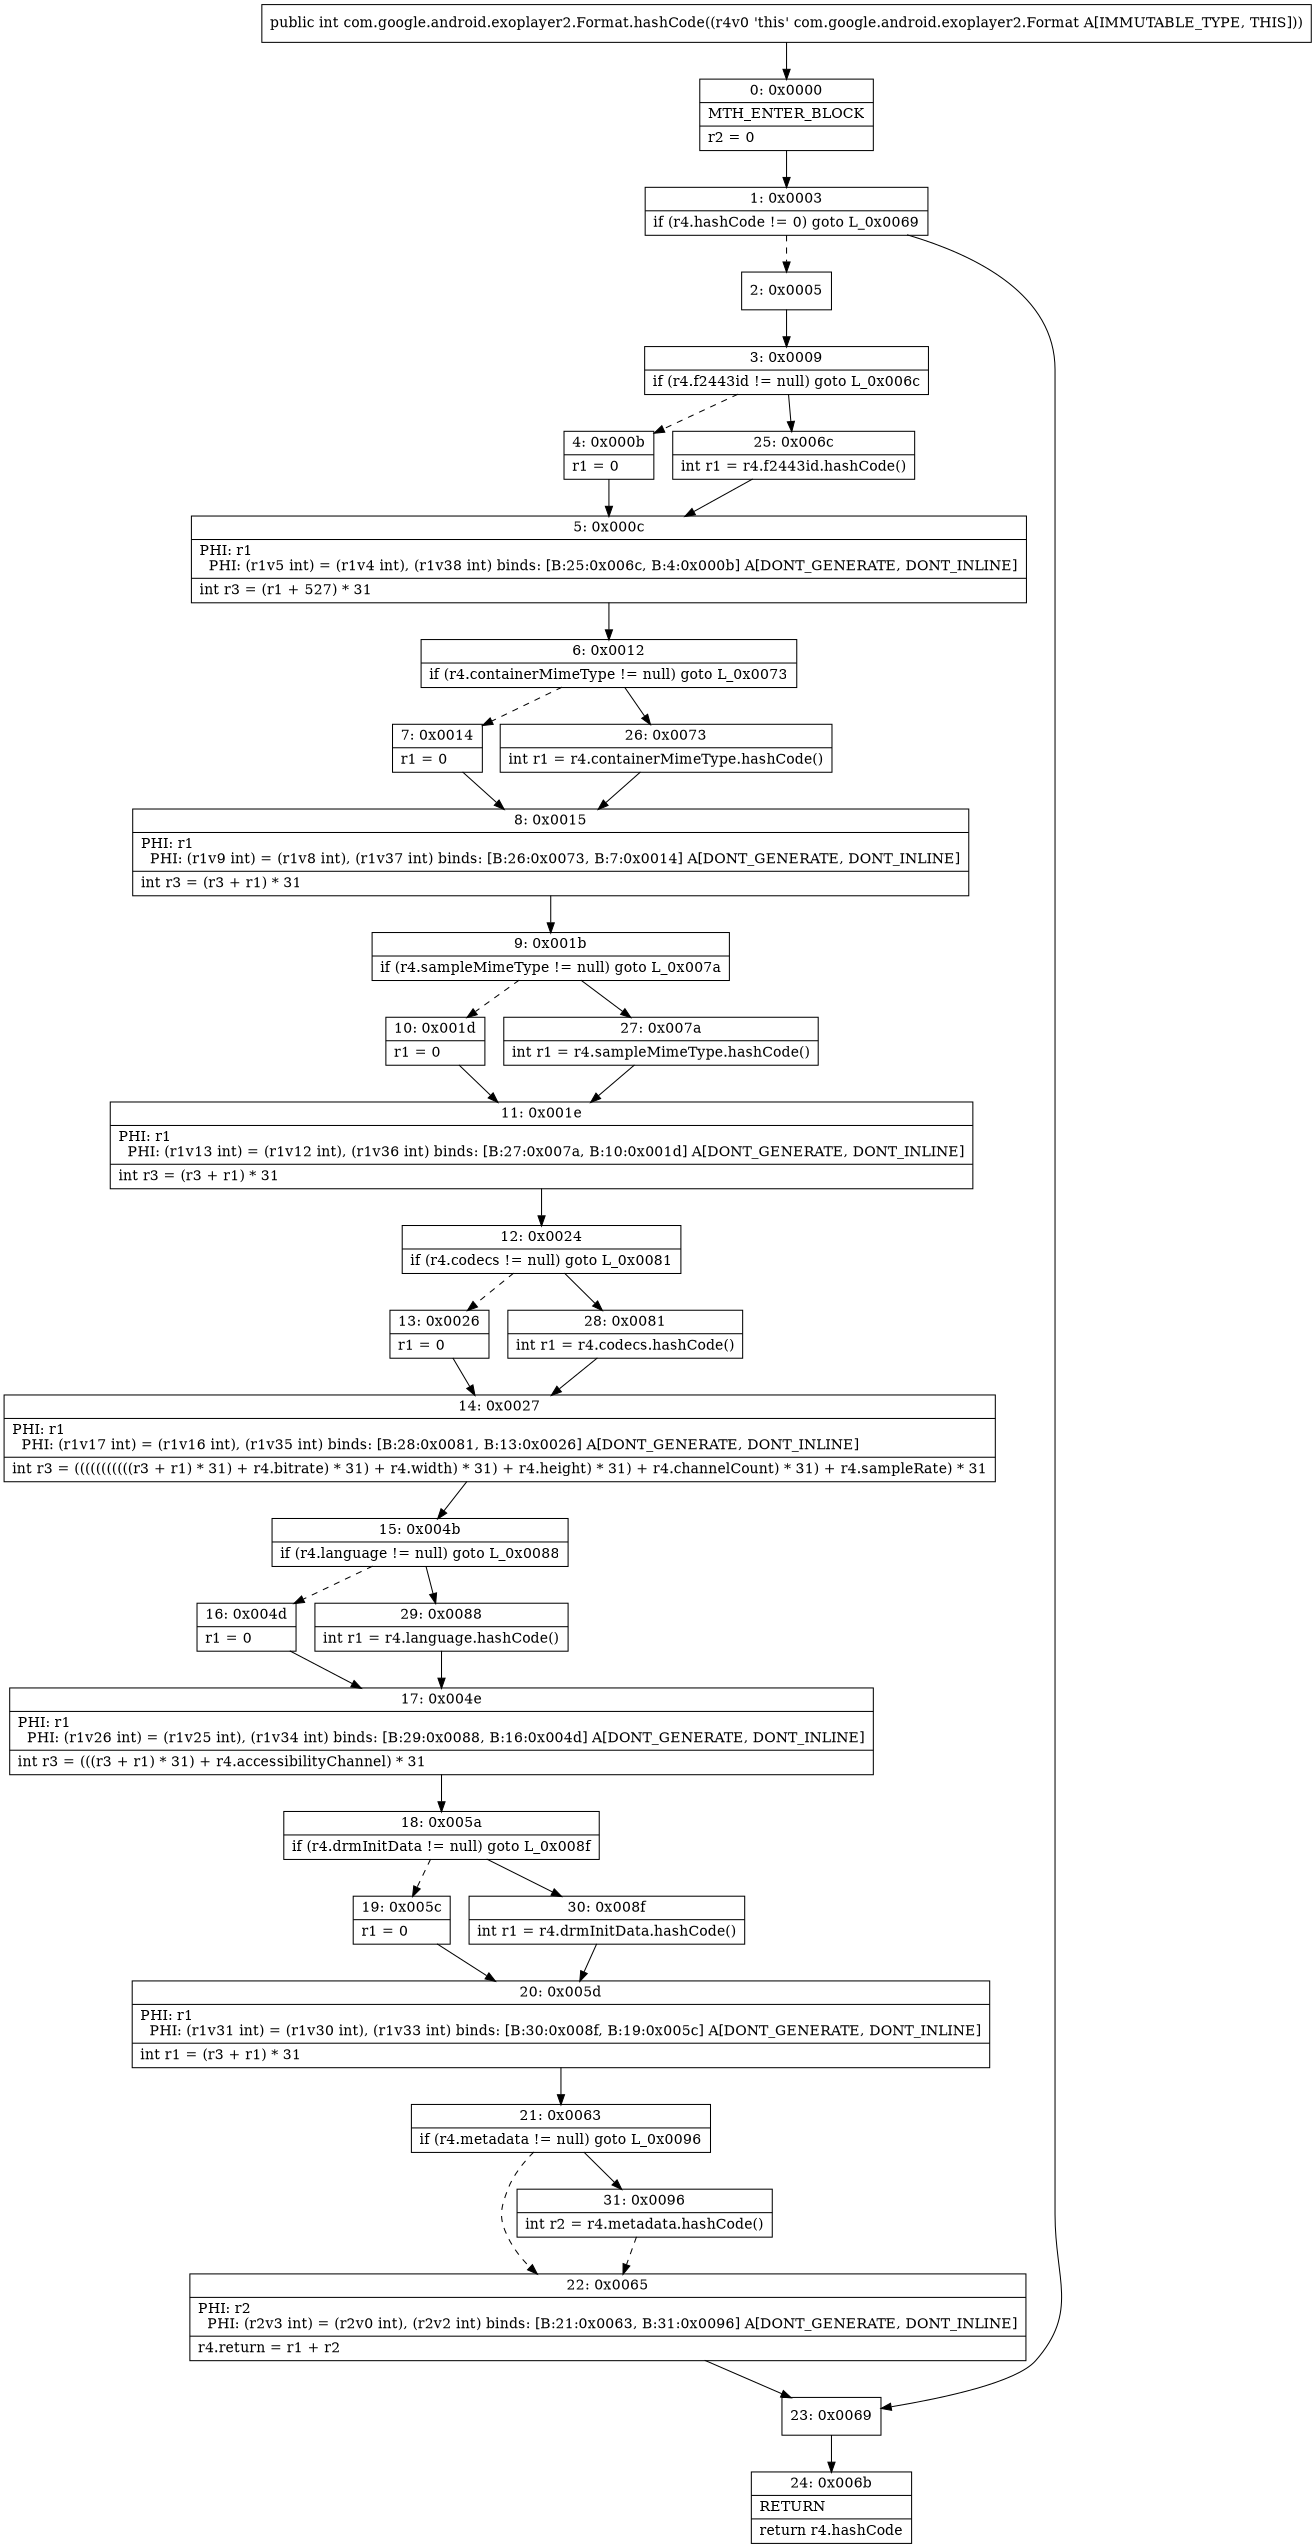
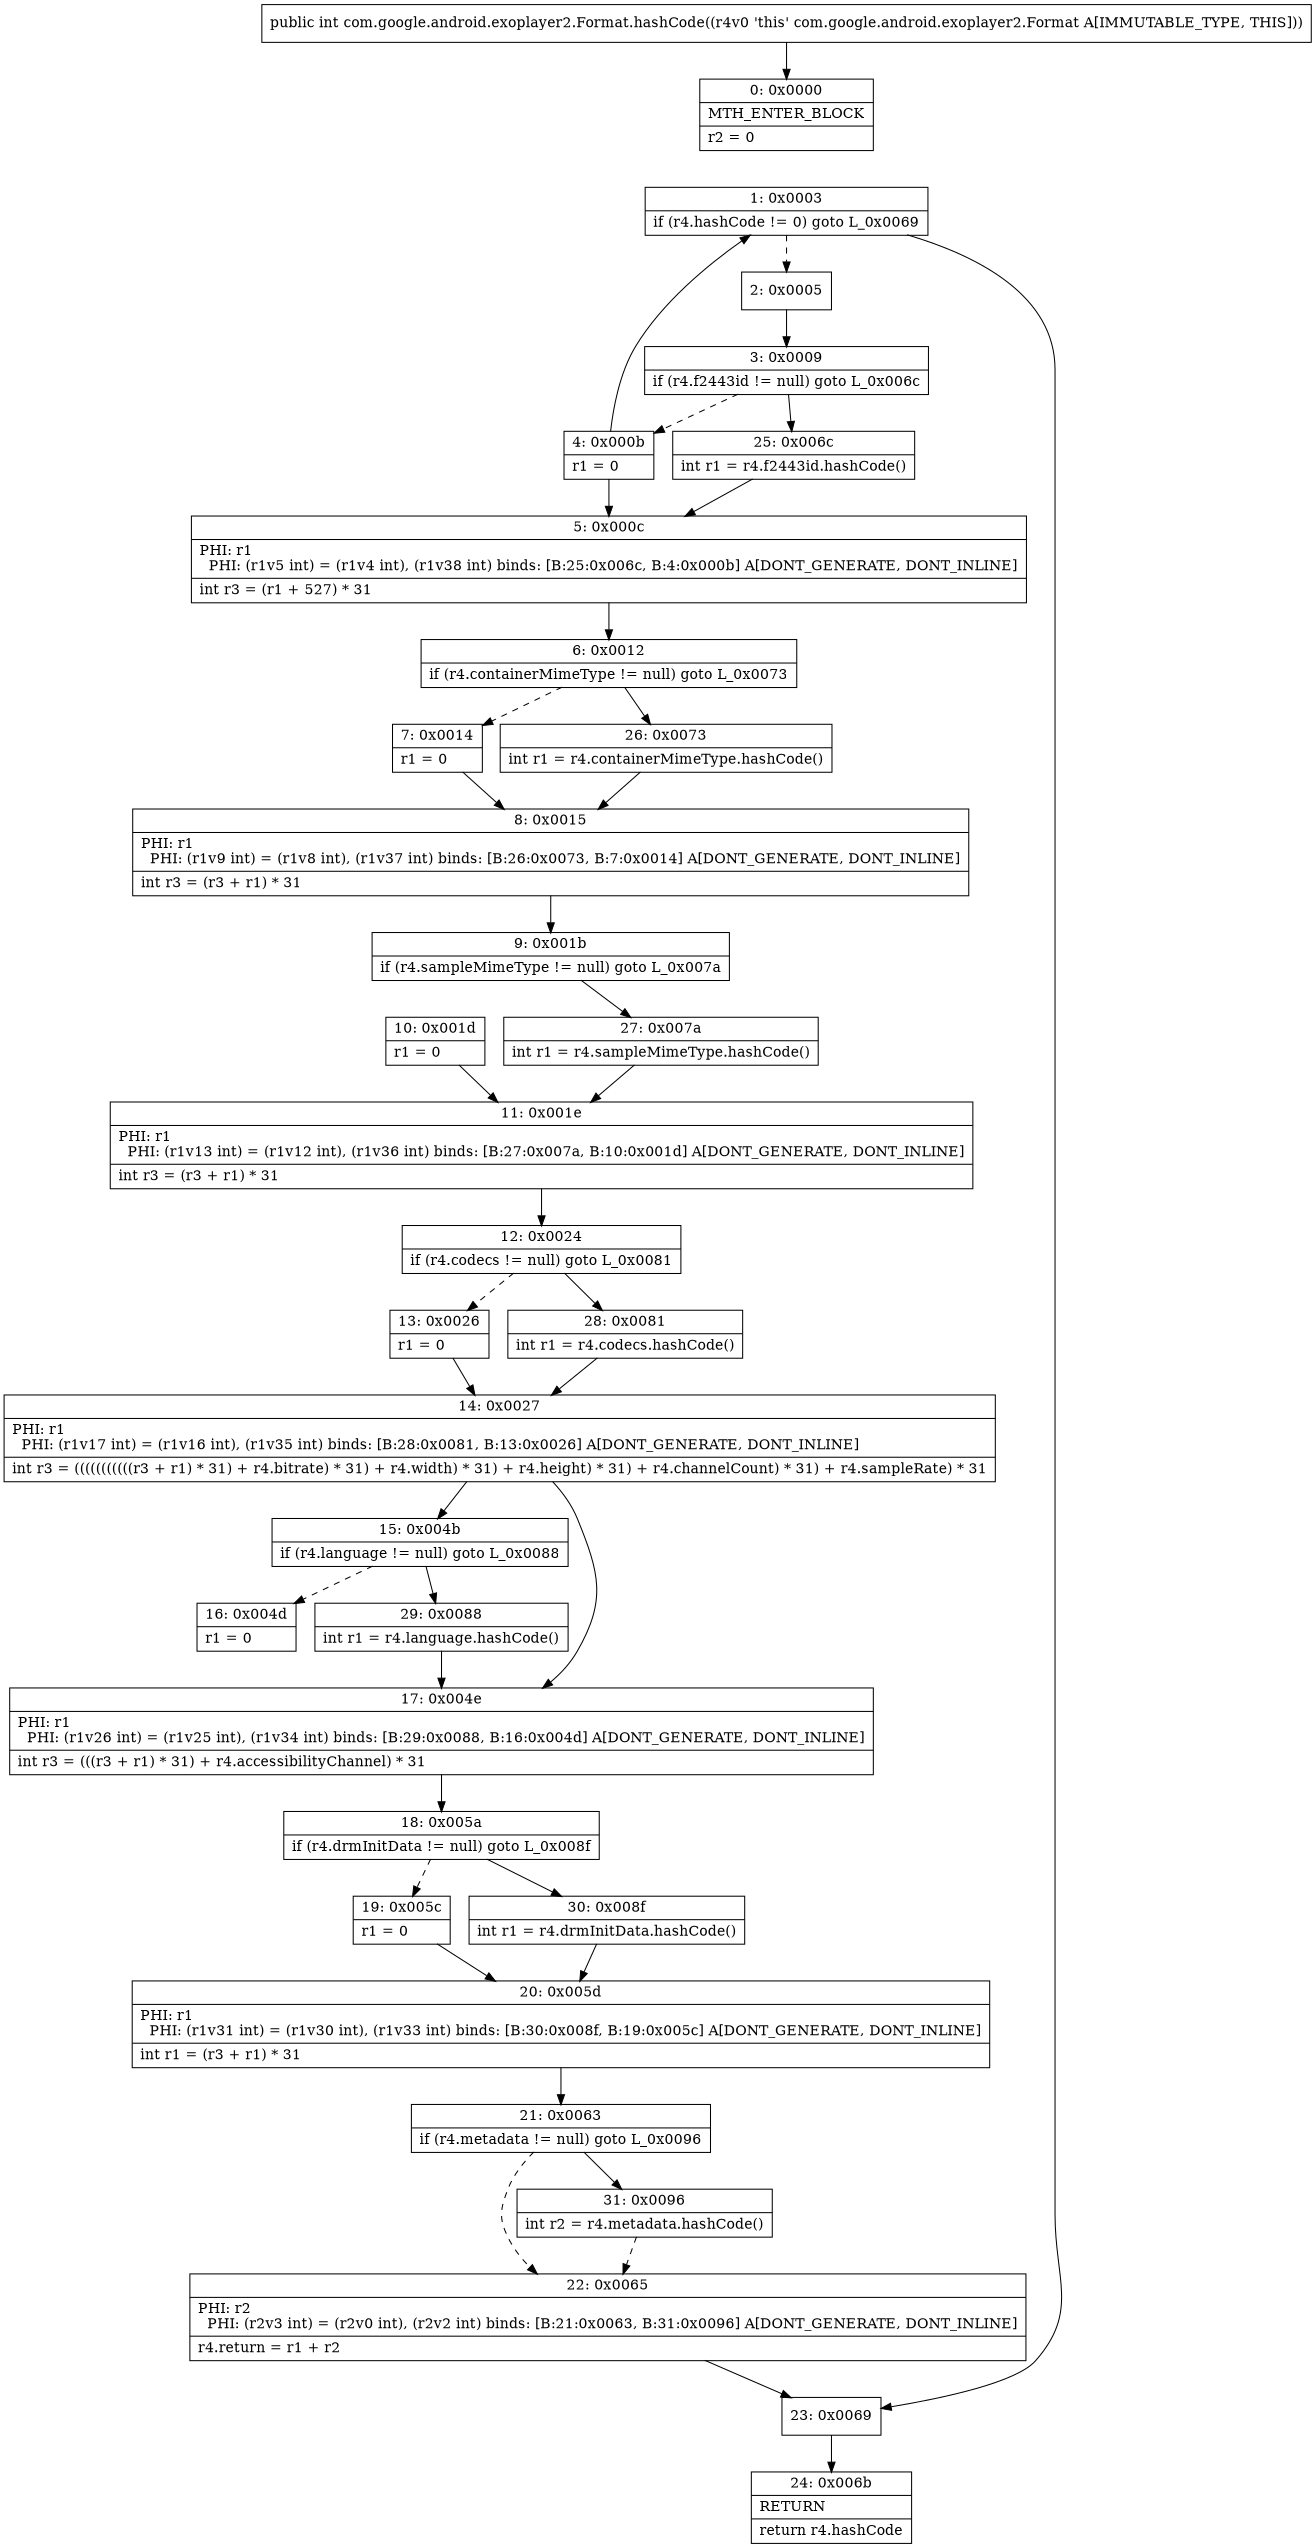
(787, 164) -> (653, 321)
(497, 996) -> none
(321, 1667) -> (596, 1583)
